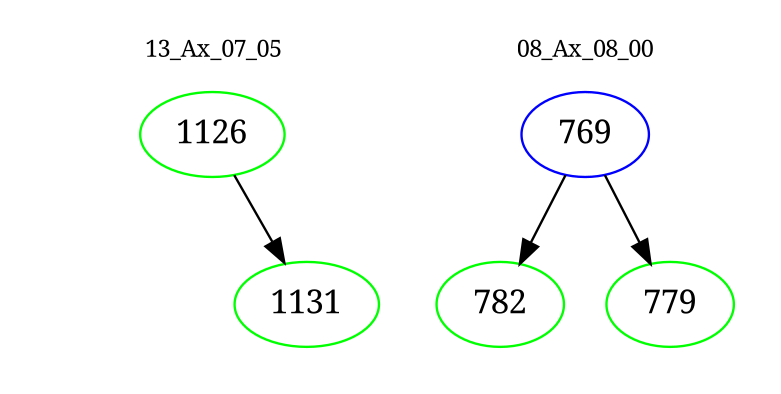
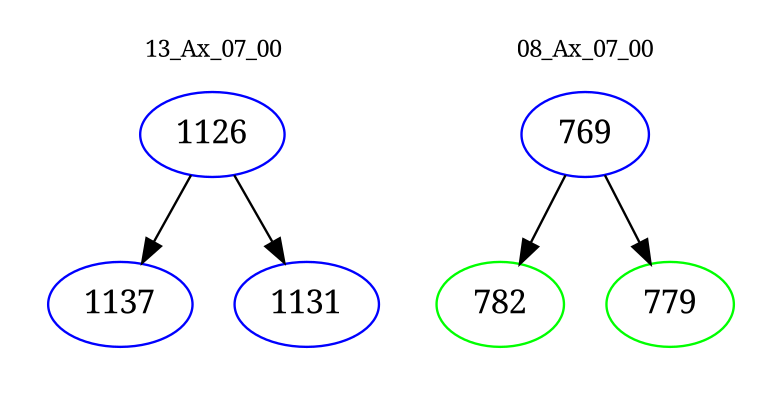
(214, 51) -> (214, 51)
(585, 51) -> (585, 51)
(212, 135) -> (212, 135)
none -> (120, 304)
(307, 304) -> (307, 304)
